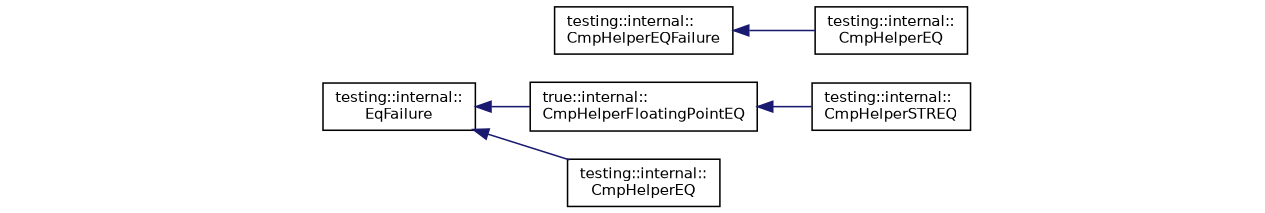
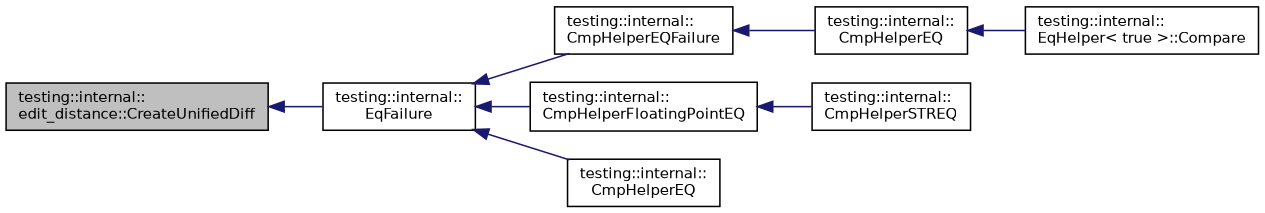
none -> (1142, 30)
none -> (529, 66)
none -> (137, 107)
(644, 107) -> (644, 107)
